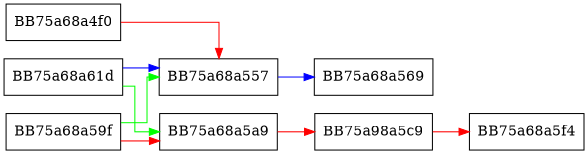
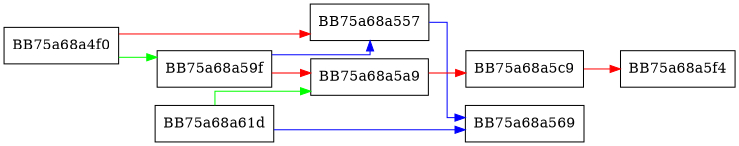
none -> (133, 57)
(136, 68) -> (364, 130)
(147, 112) -> (323, 55)
(374, 132) -> (525, 69)
